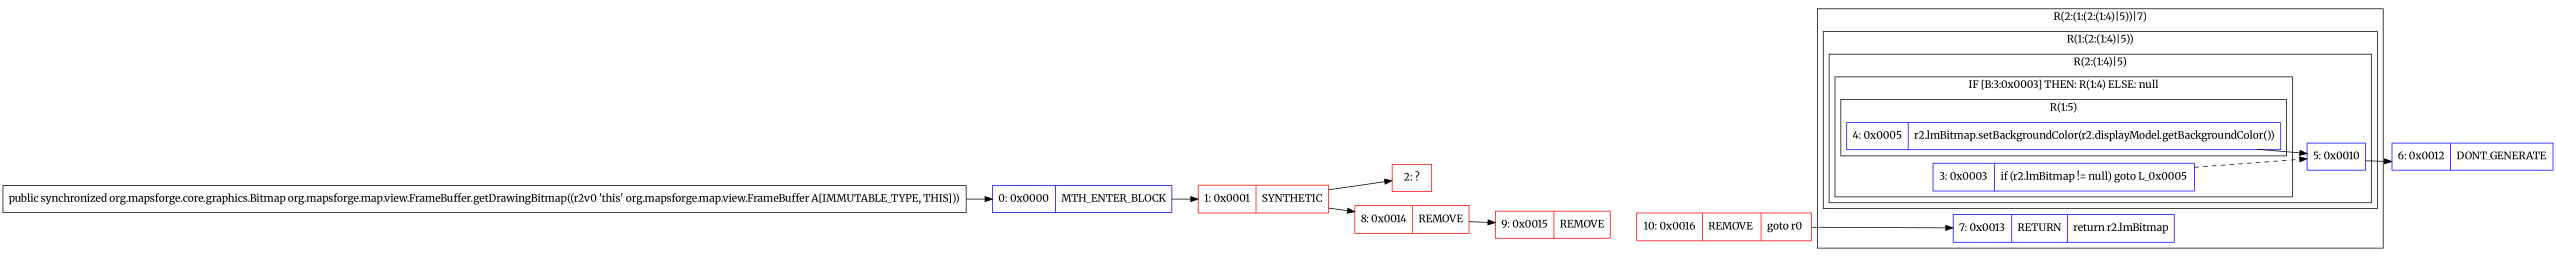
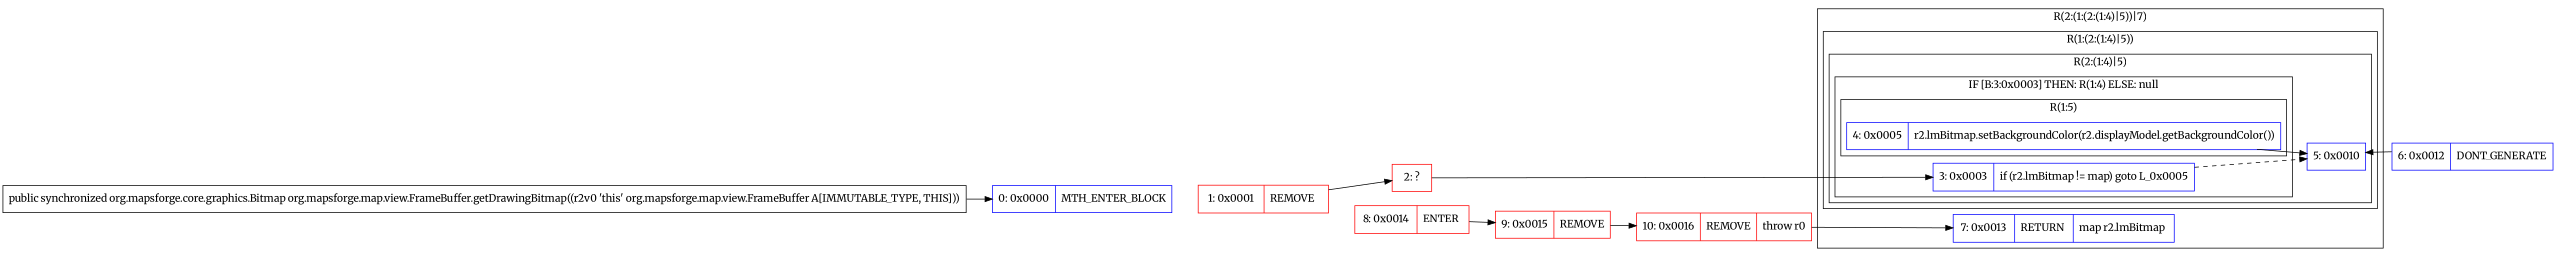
(2375, 161) -> (2382, 152)
(2094, 177) -> (2094, 177)
none -> (1679, 178)
(1181, 199) -> none
(1292, 199) -> (1292, 199)
(1338, 209) -> none
(1441, 219) -> (1441, 219)
none -> (1620, 226)
(1785, 227) -> (1784, 227)
(2121, 228) -> (2122, 228)
